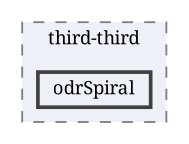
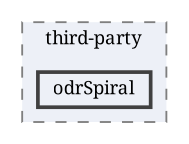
(94, 40) -> (94, 40)
